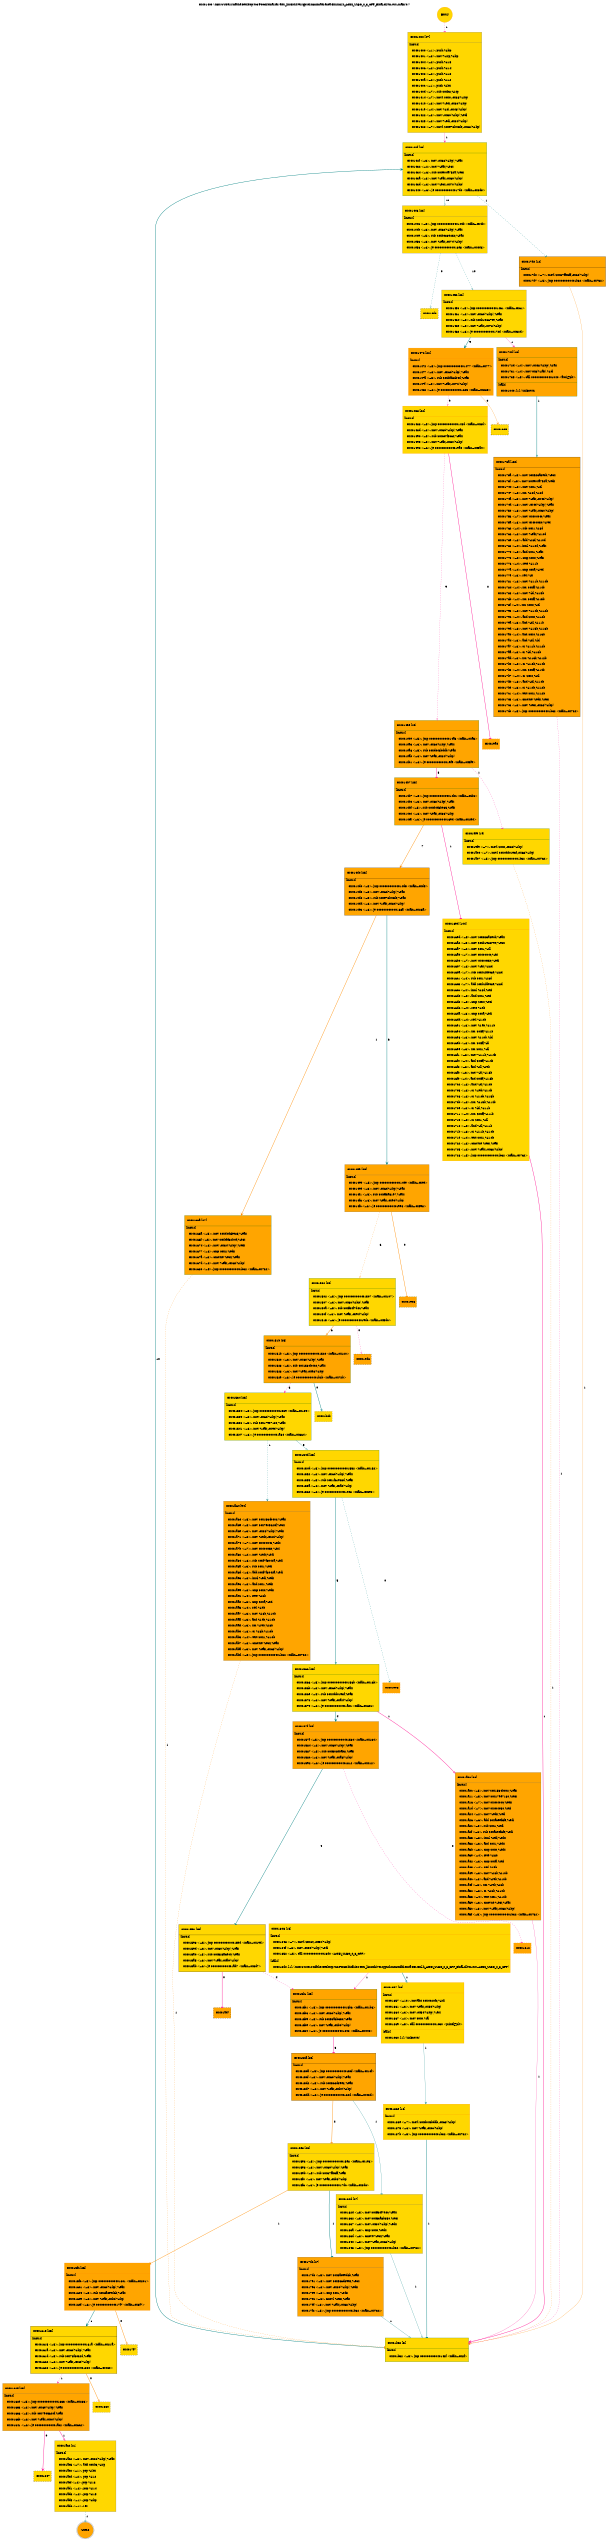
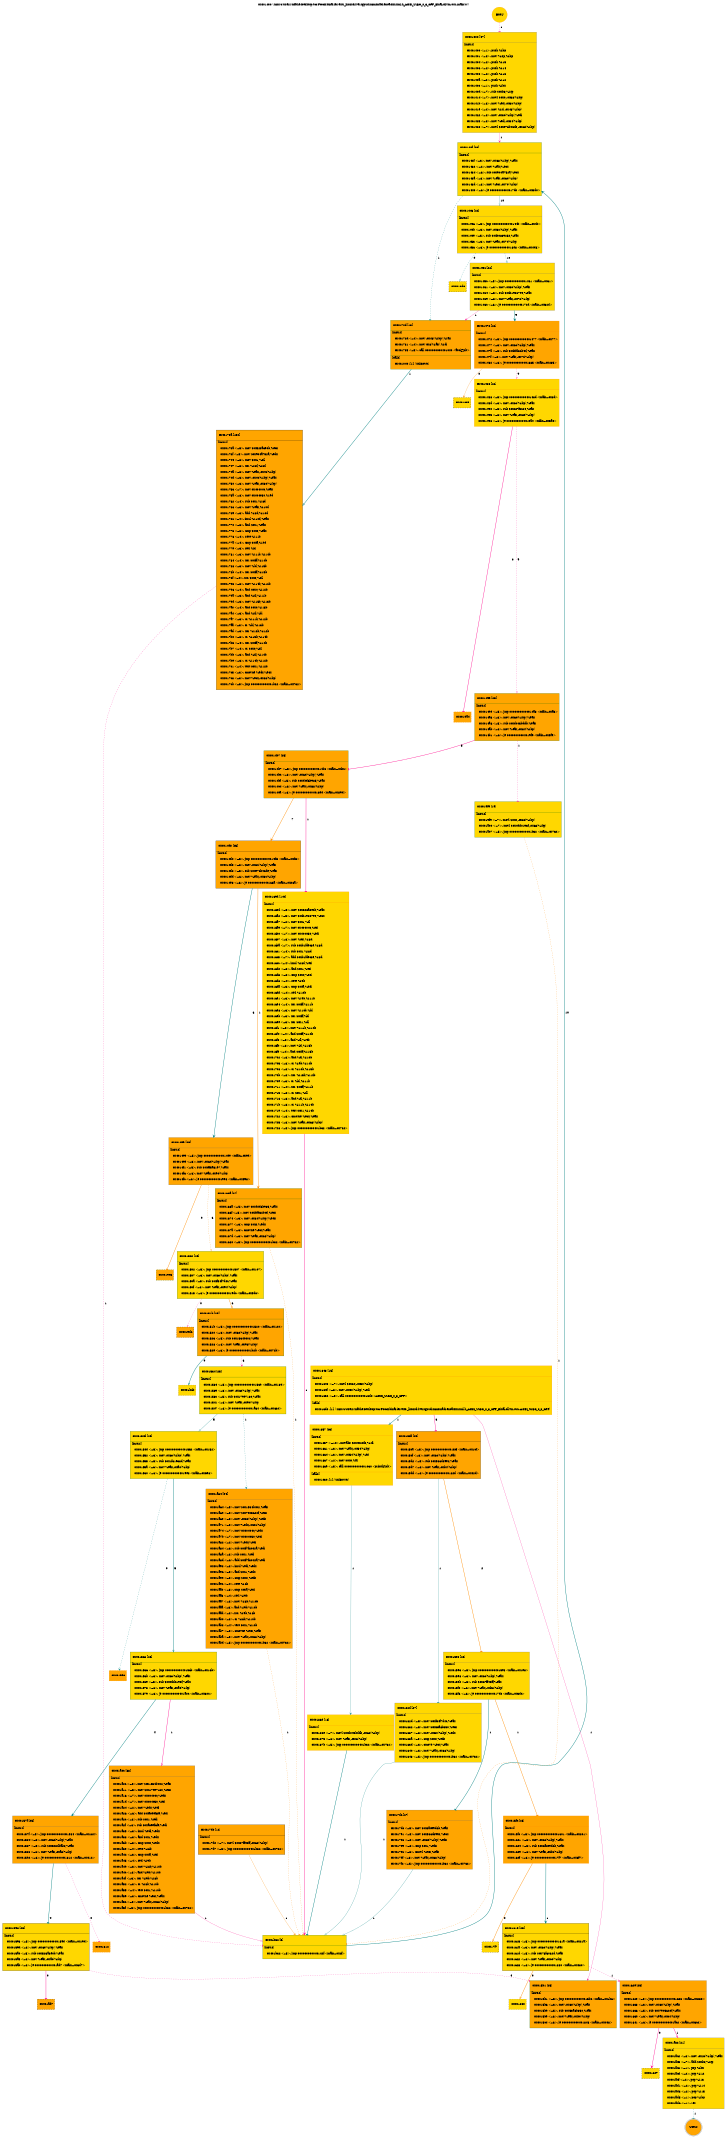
(512, 226) -> (437, 255)
(334, 2044) -> (435, 1422)
